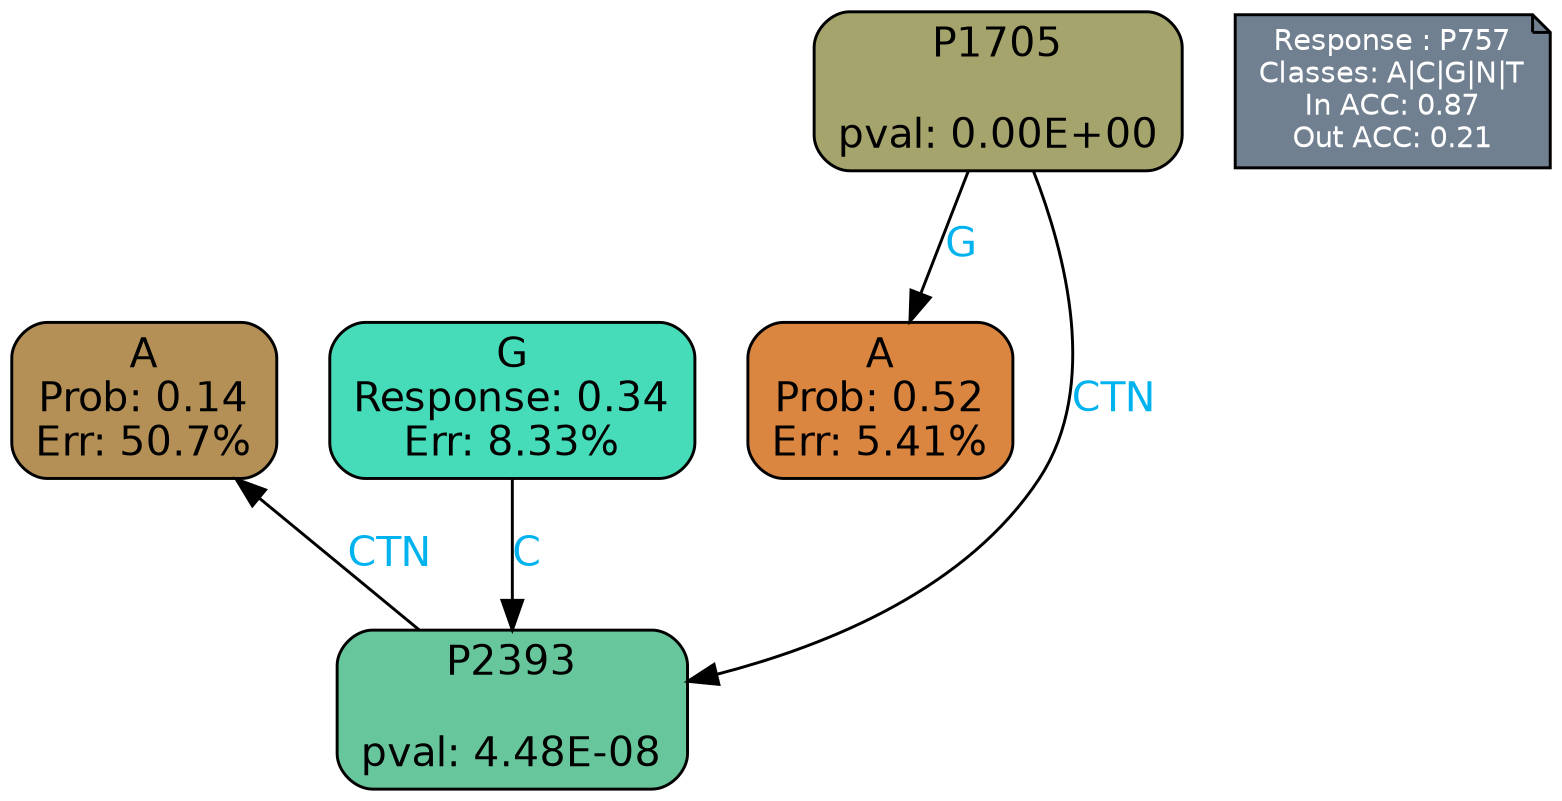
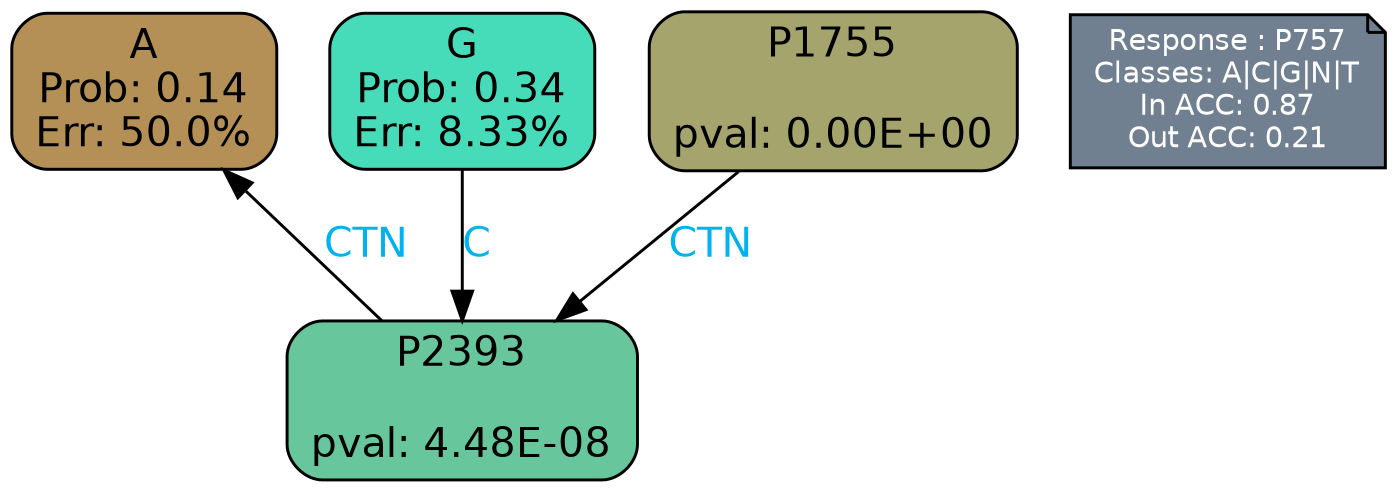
(998, 91) -> (833, 91)
(144, 400) -> (144, 91)
(512, 400) -> (462, 91)
(880, 400) -> none
